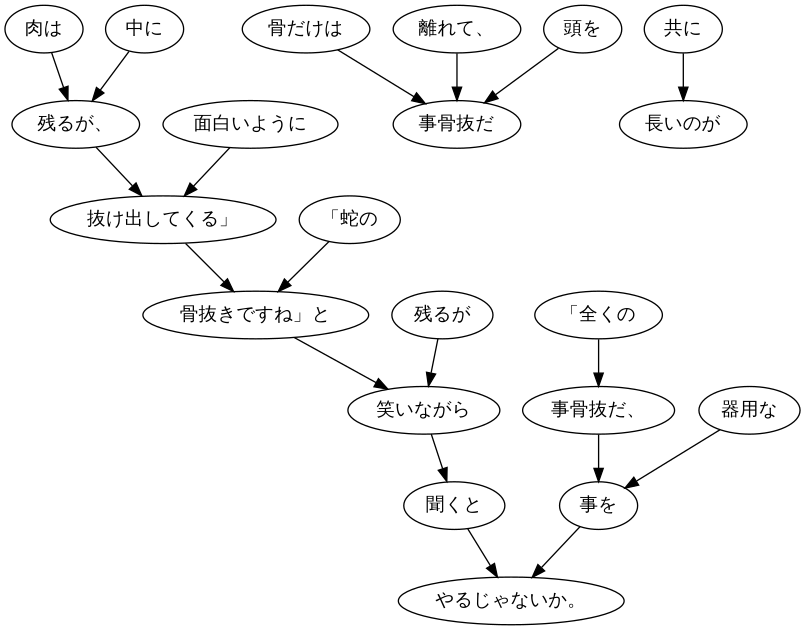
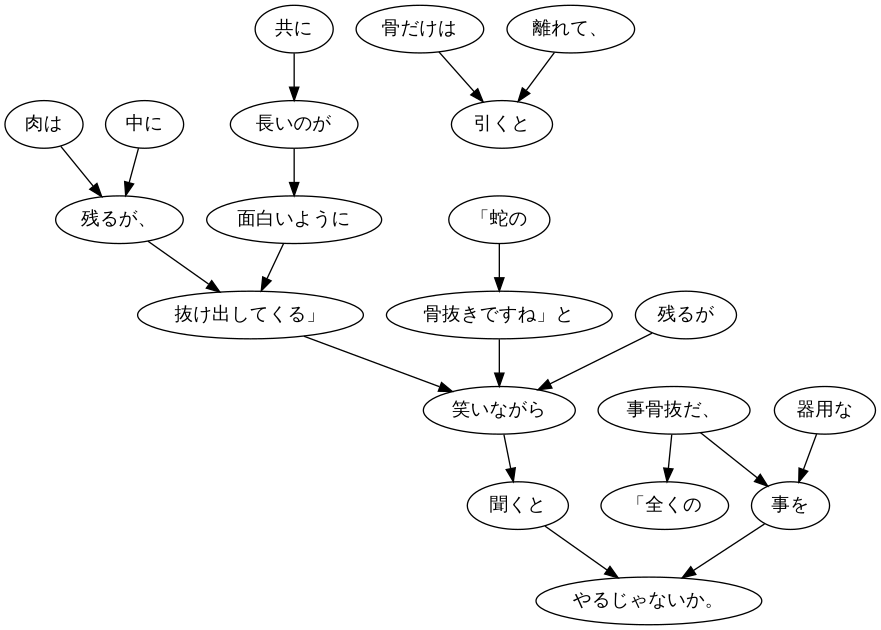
(583, 29) -> none
(457, 124) -> (502, 124)
none -> (294, 166)
(205, 263) -> (372, 361)
(599, 356) -> (670, 451)
